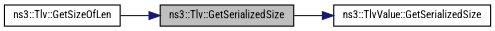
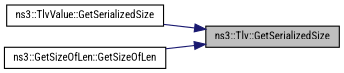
(62, 16) -> (85, 58)
(308, 16) -> (179, 26)
